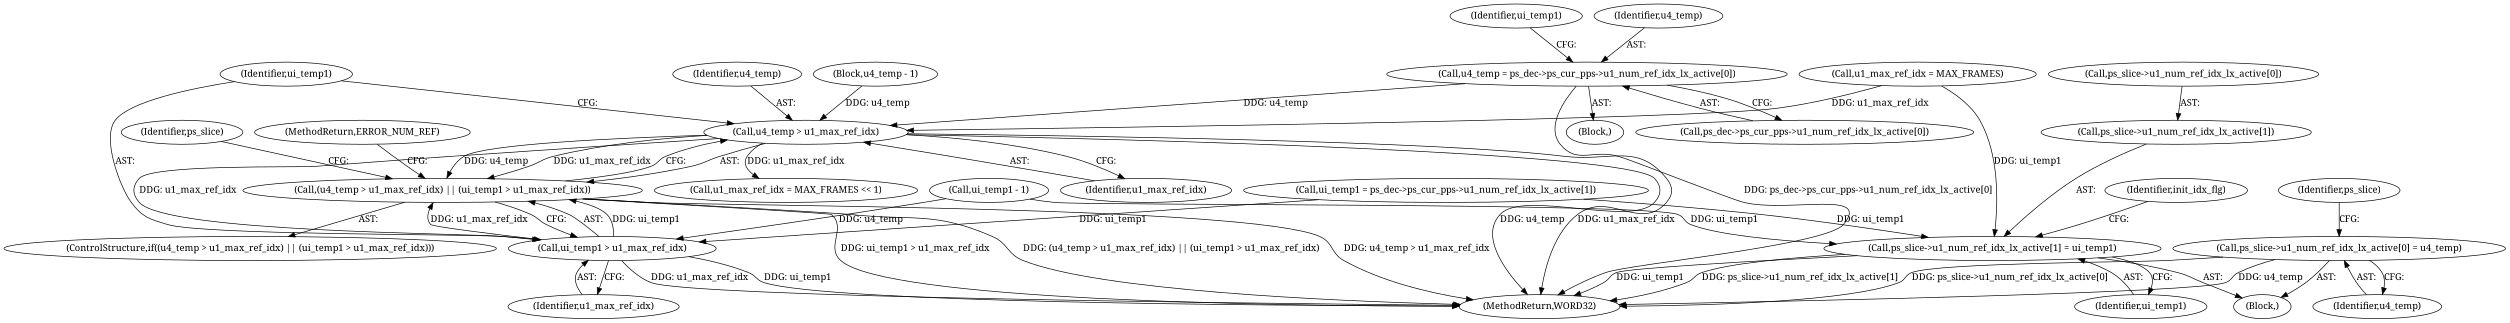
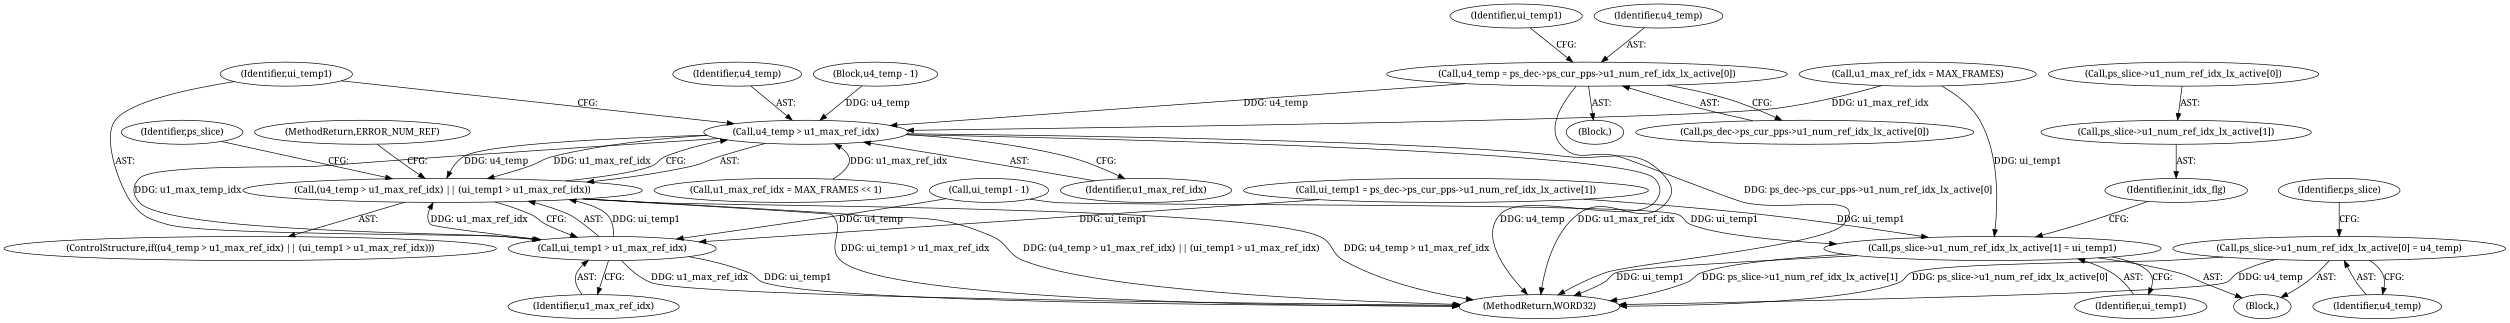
(747, 157) -> (848, 165)
(2073, 180) -> (2176, 158)
(188, 190) -> (188, 190)
